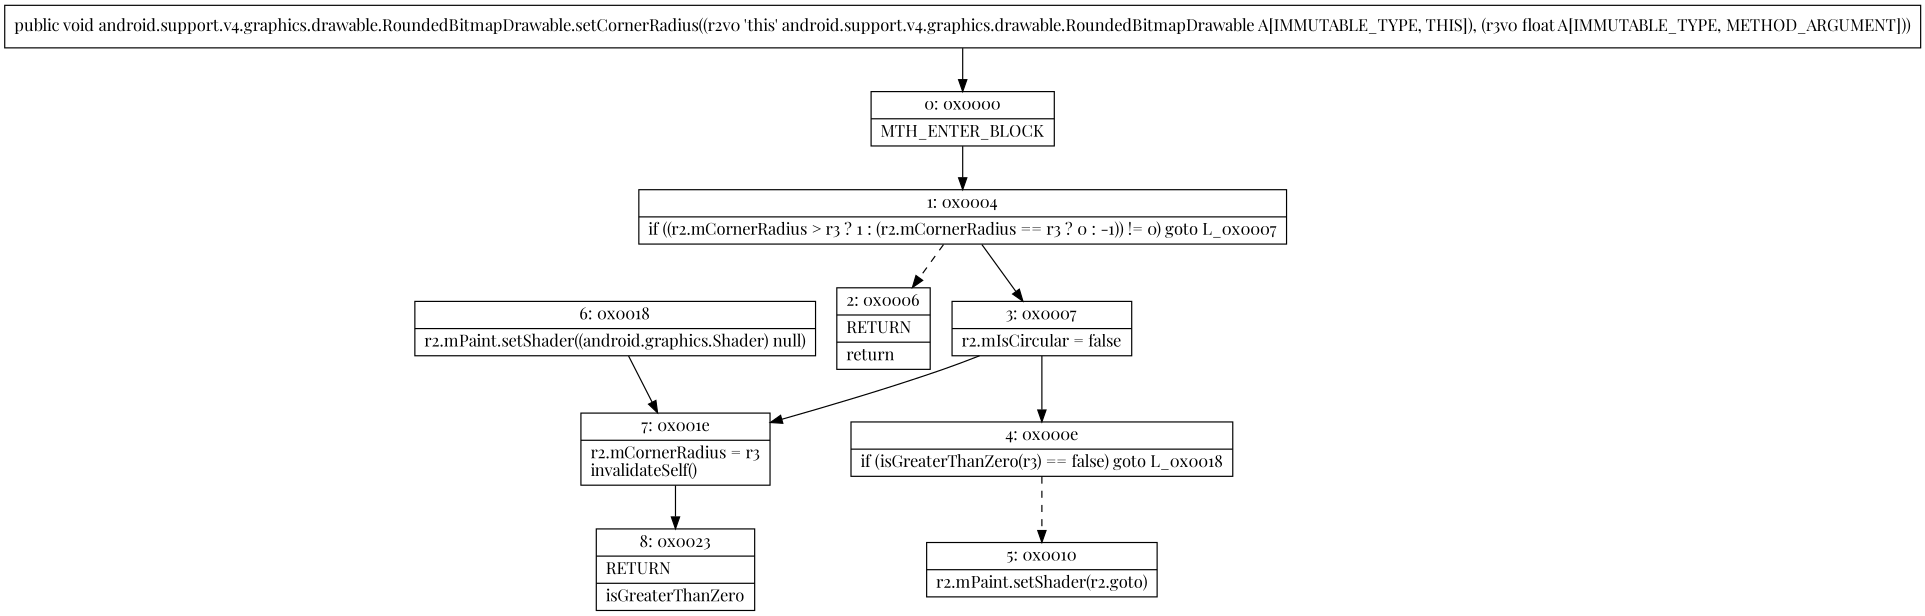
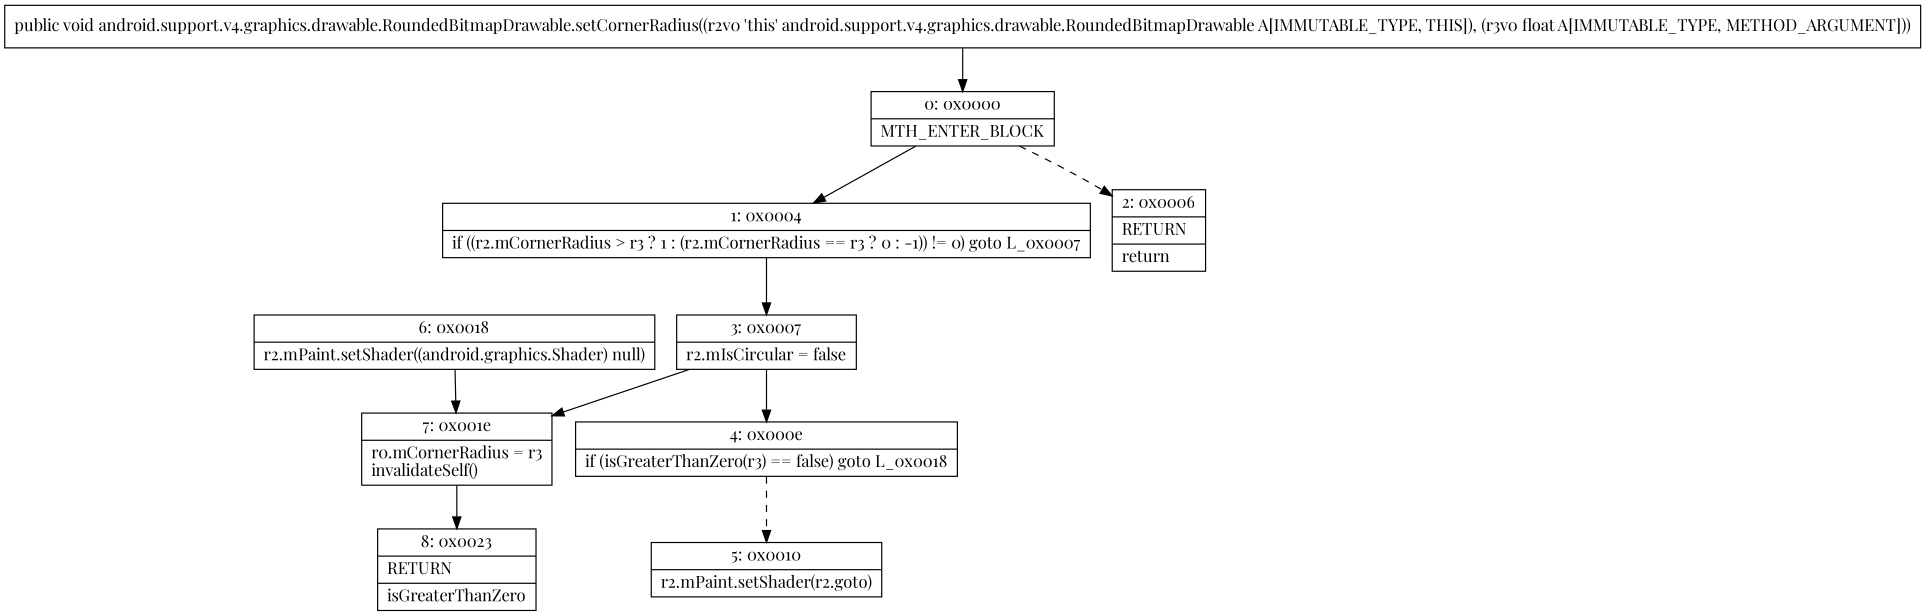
(932, 261) -> (1061, 167)
(675, 453) -> (457, 453)
